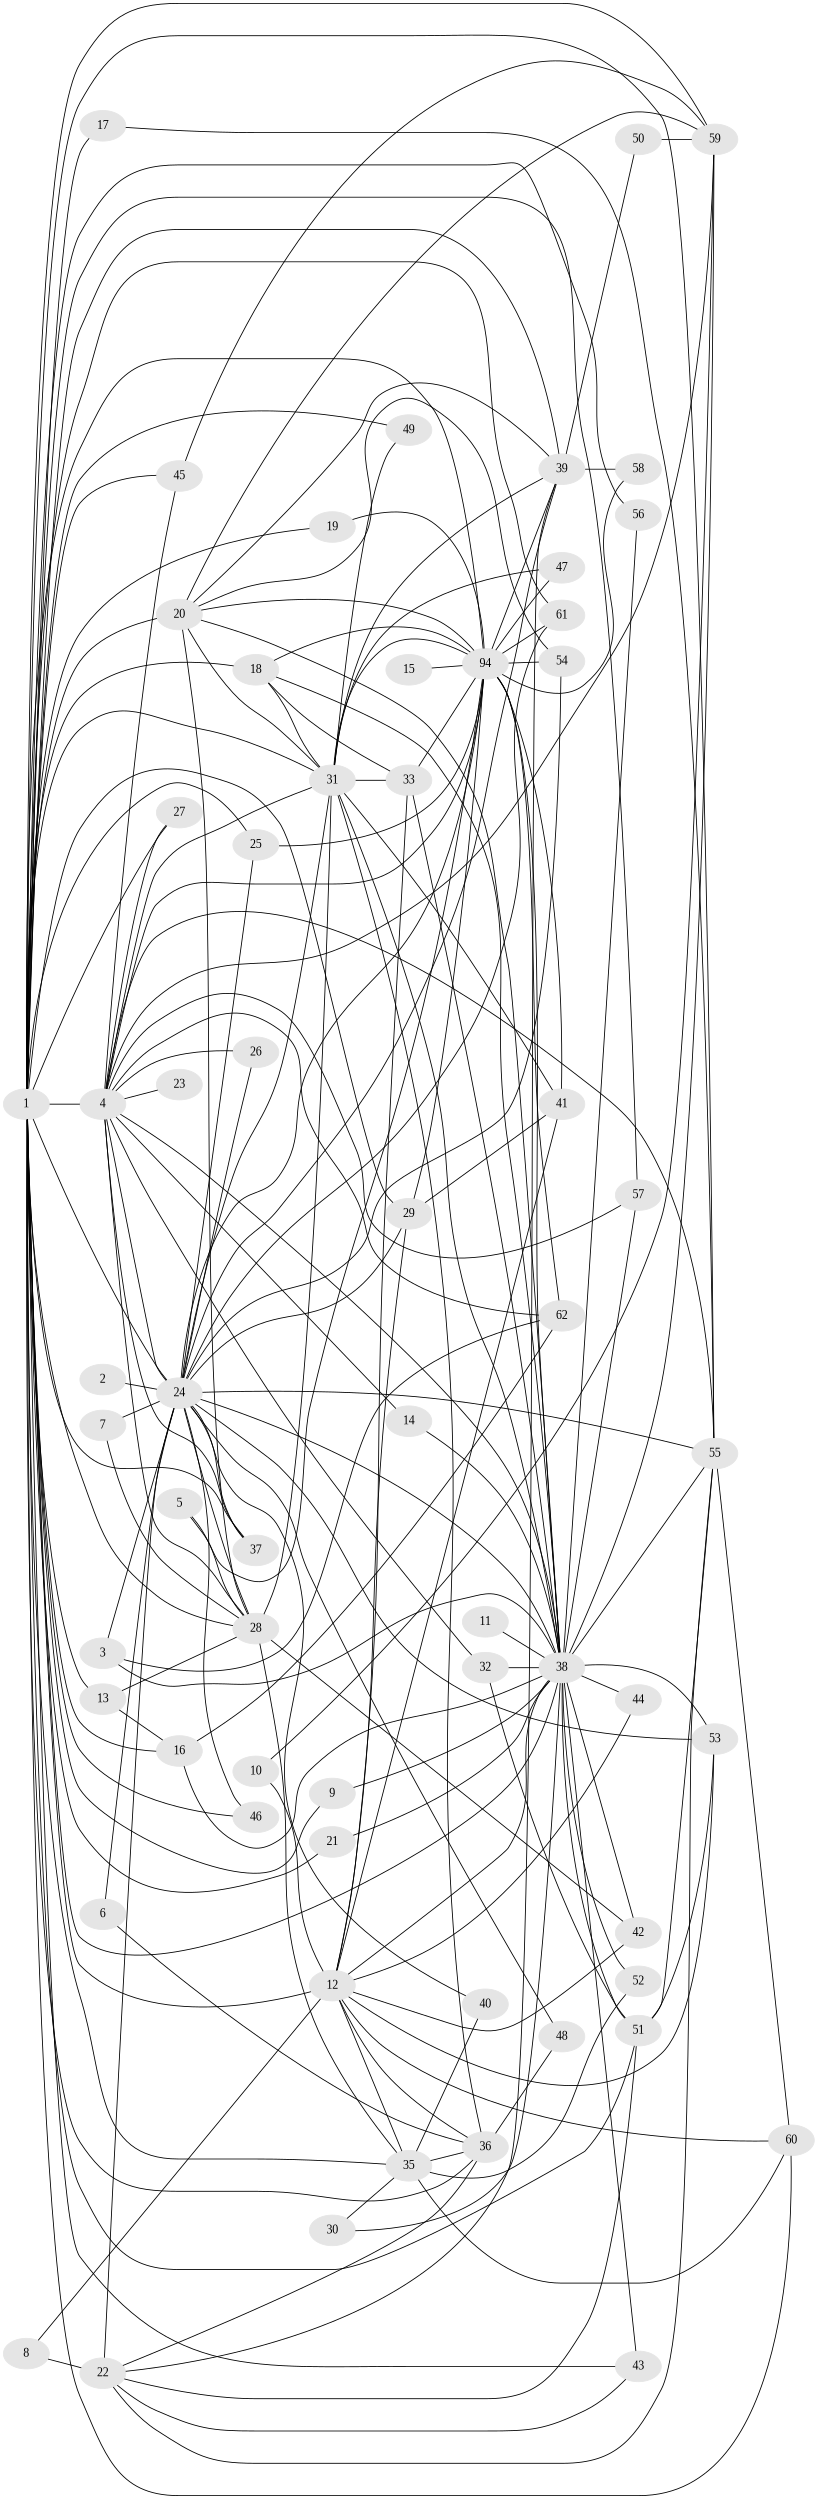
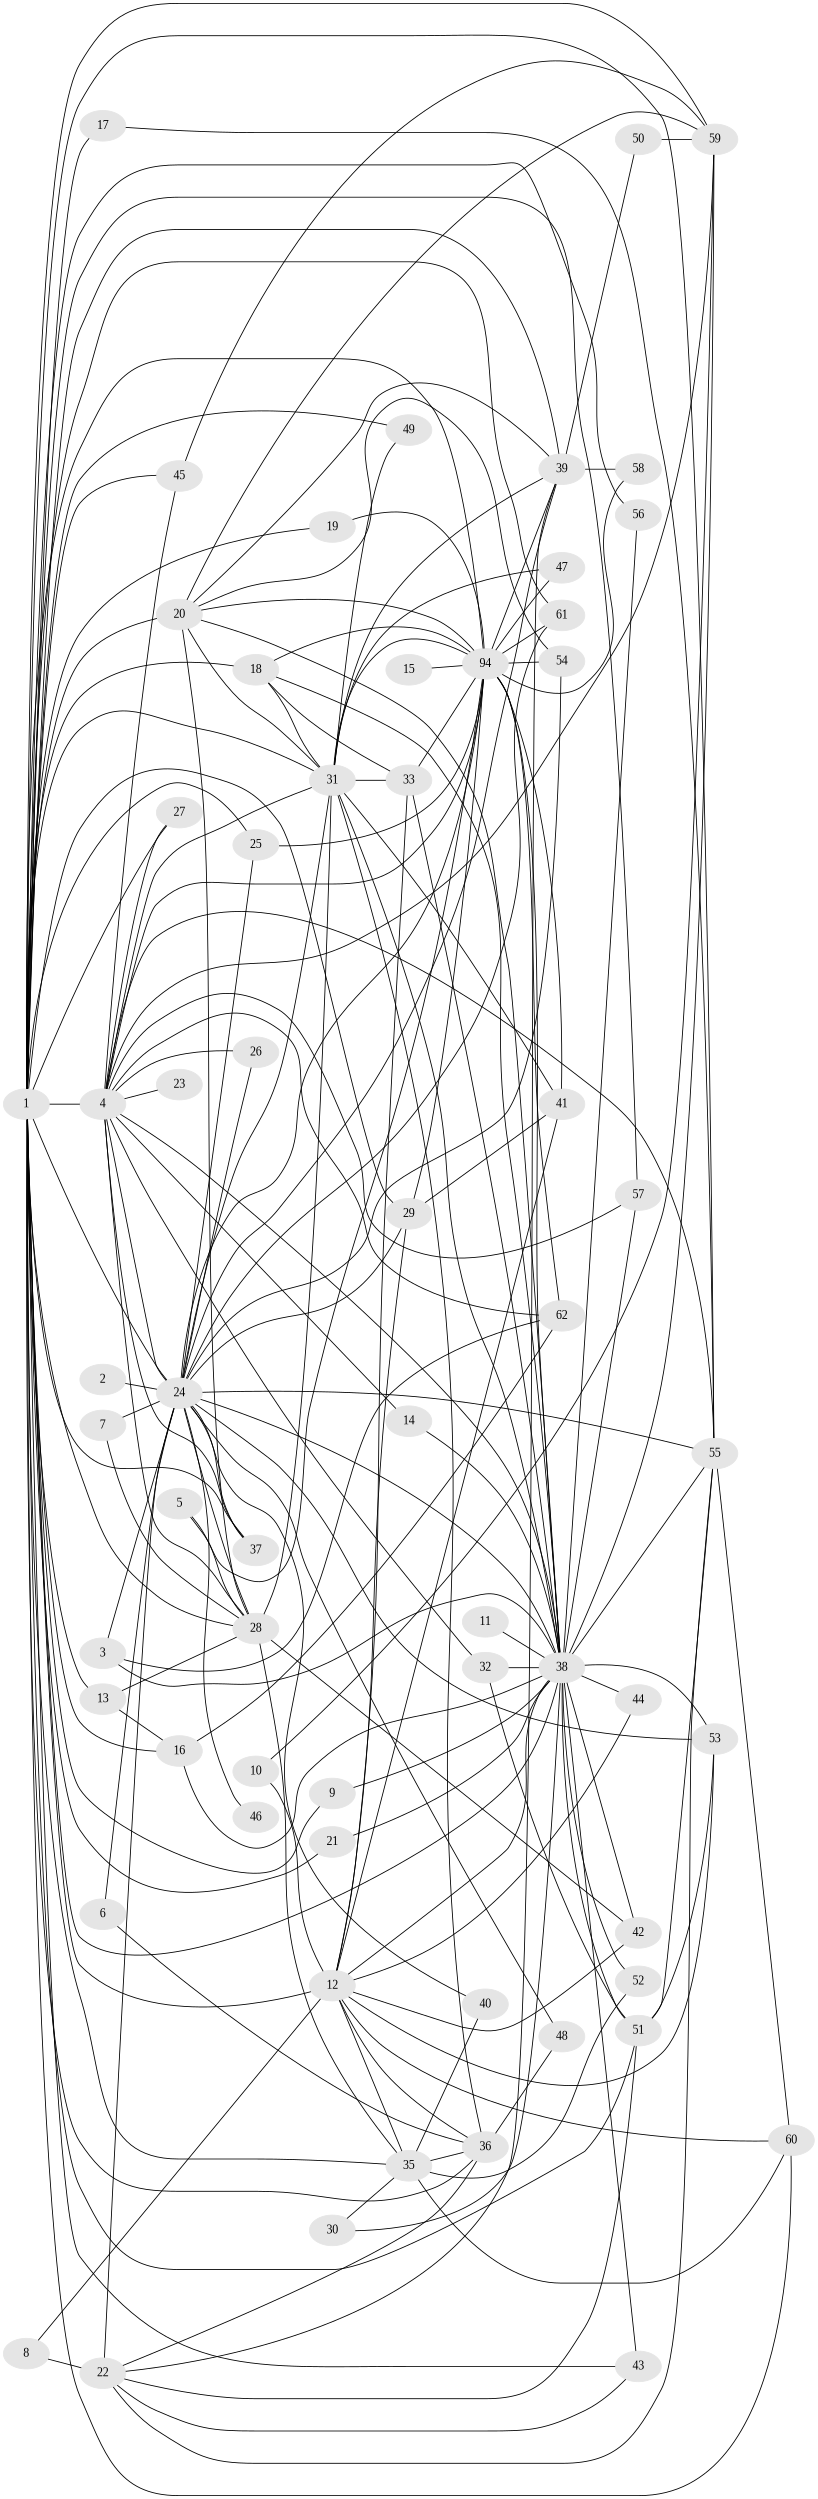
(70, 1721) -> none
